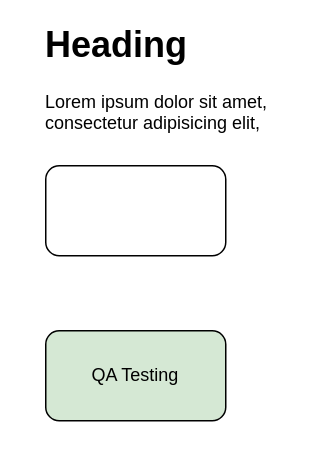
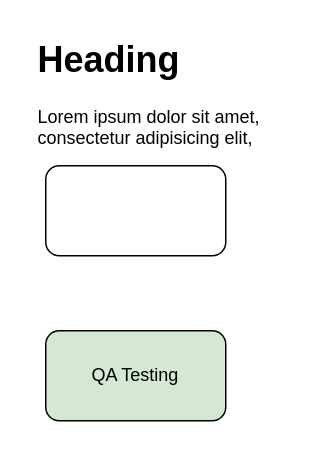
(166, 76) -> (158, 91)
